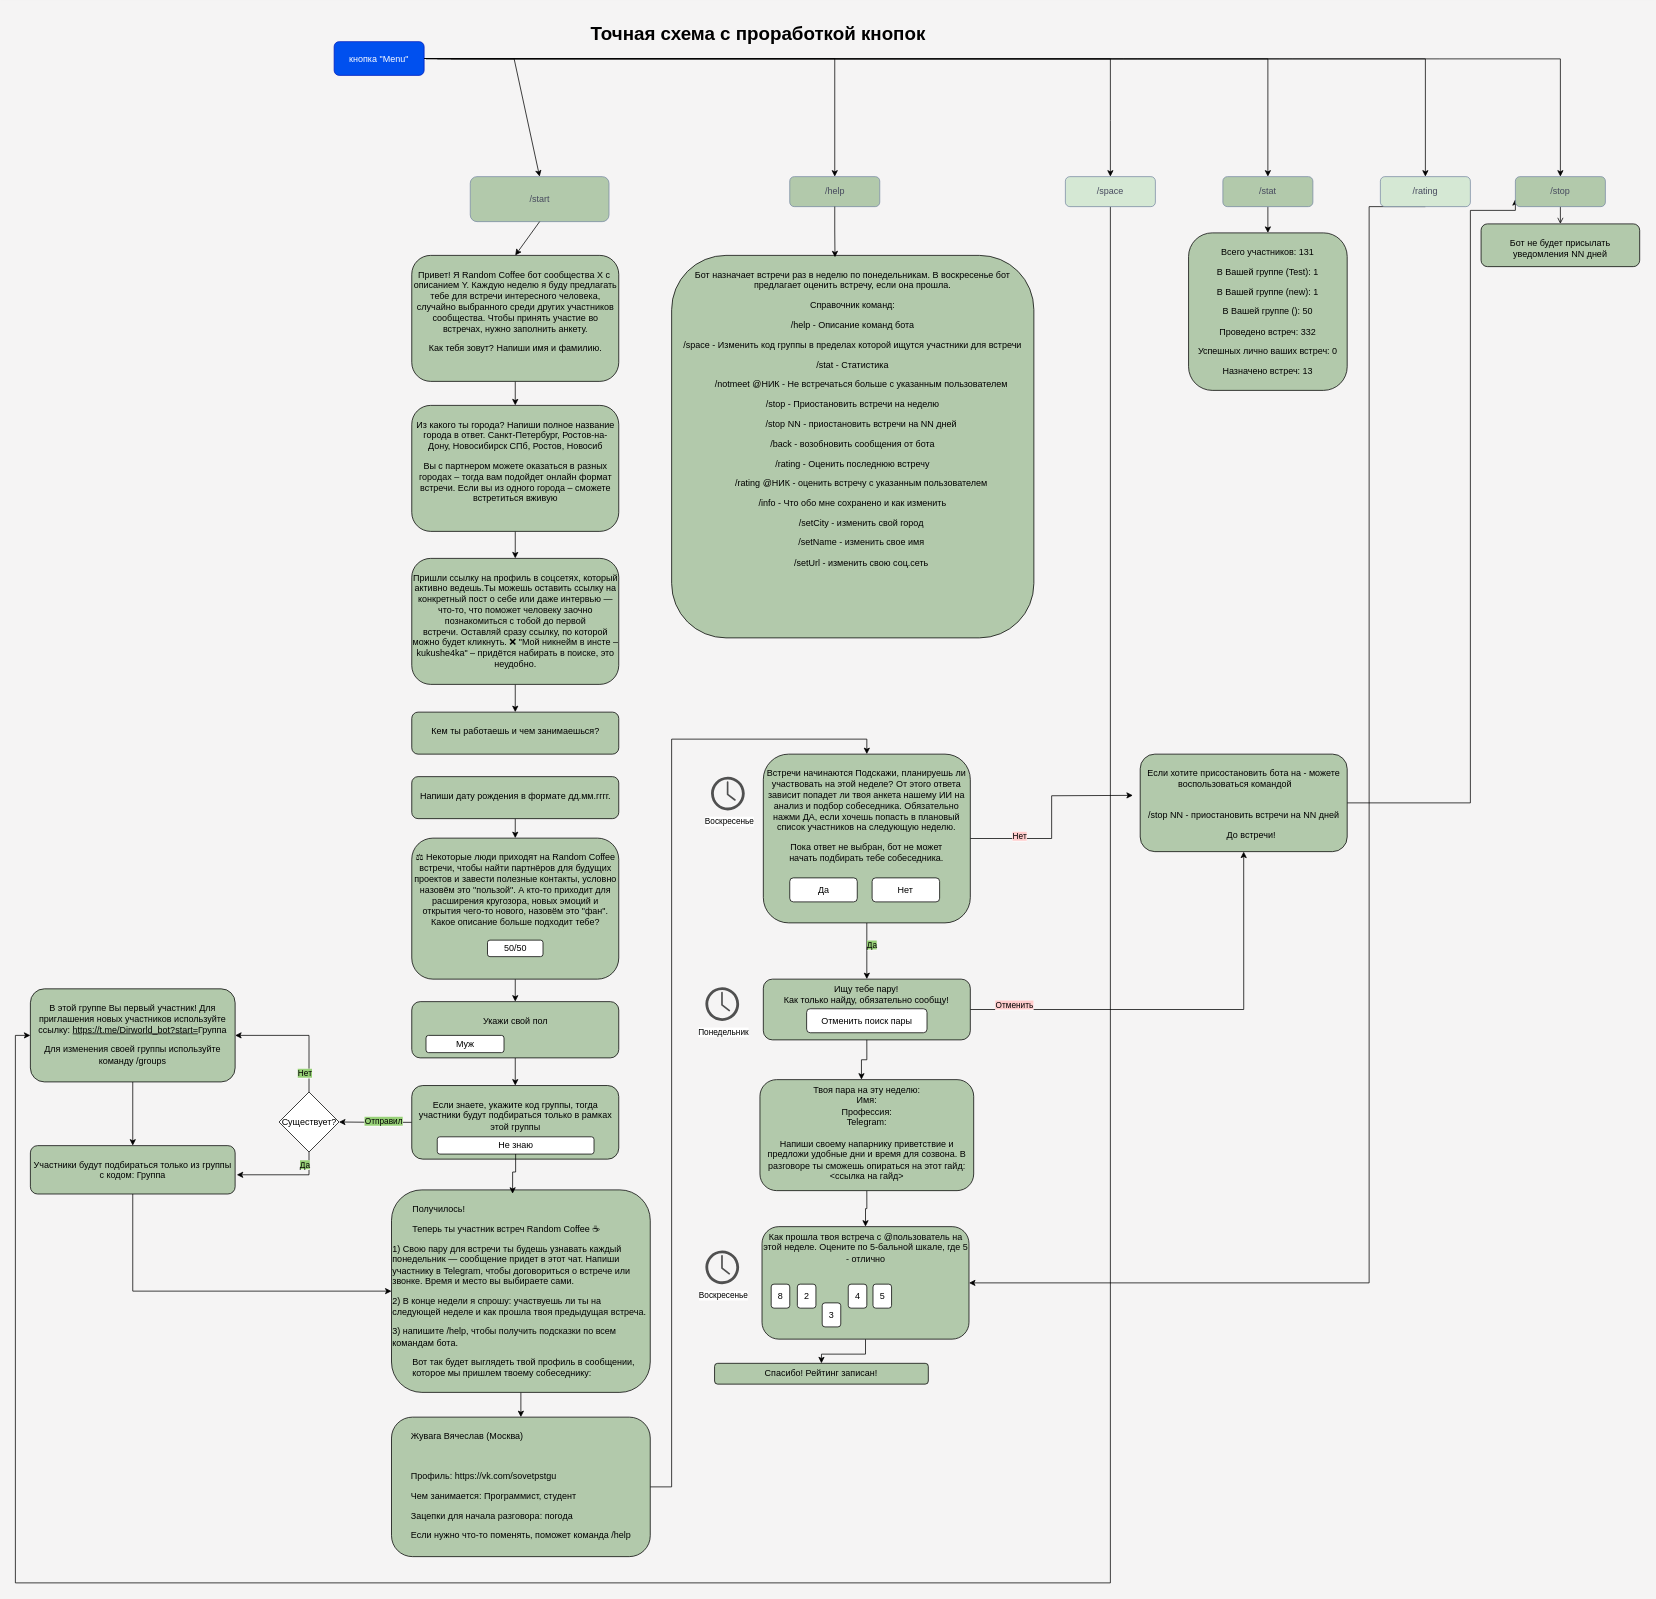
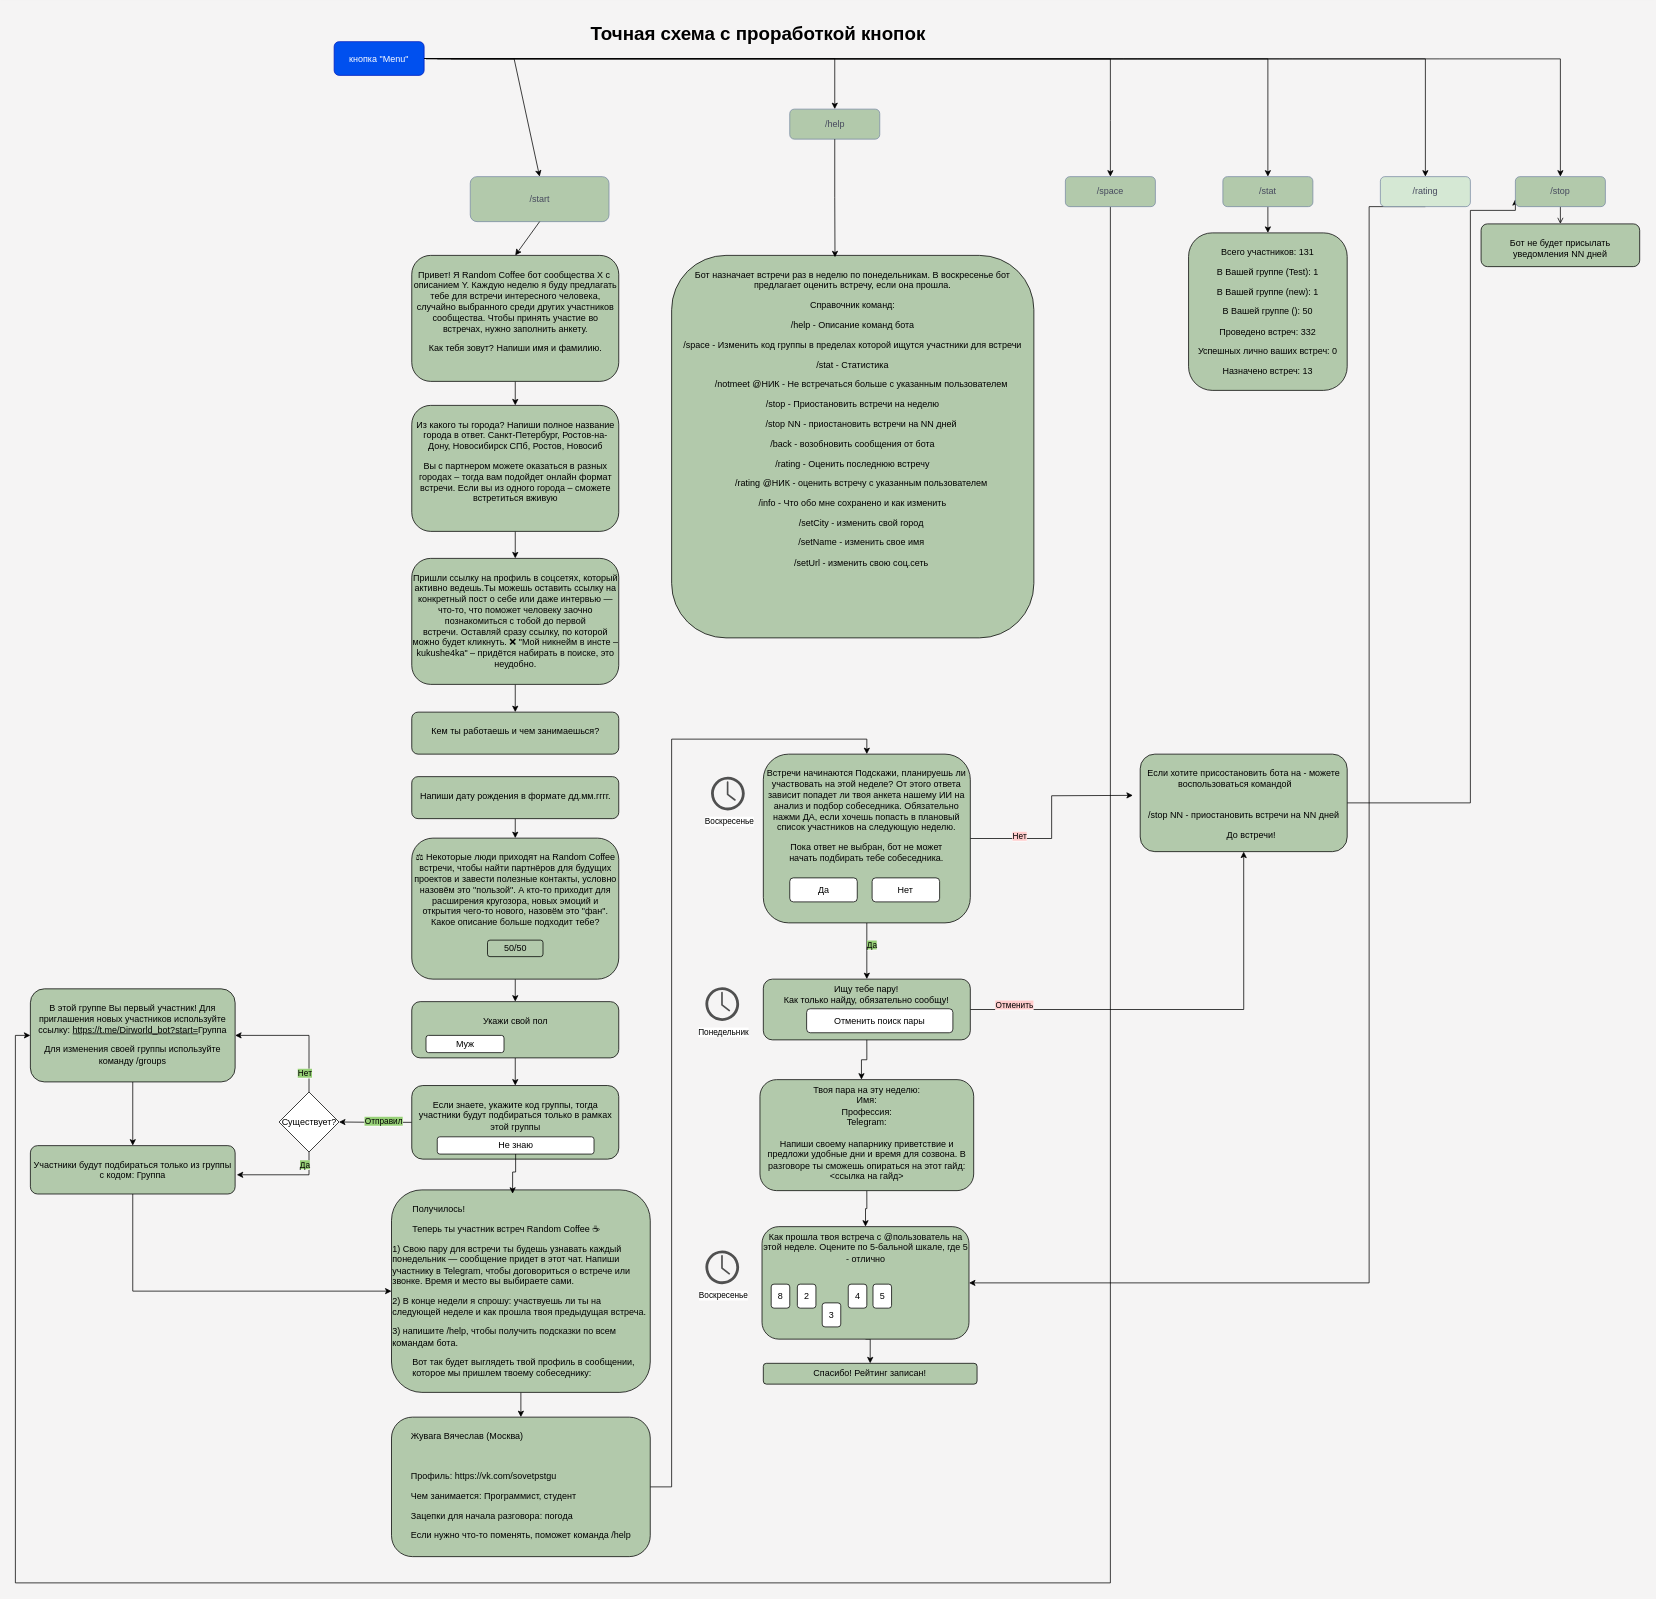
(835, 192) -> (835, 124)
(1110, 192) -> (1110, 192)
(515, 948) -> (515, 948)
(867, 1021) -> (880, 1021)
(821, 1374) -> (870, 1374)
